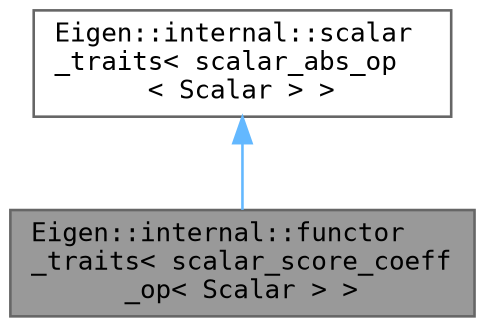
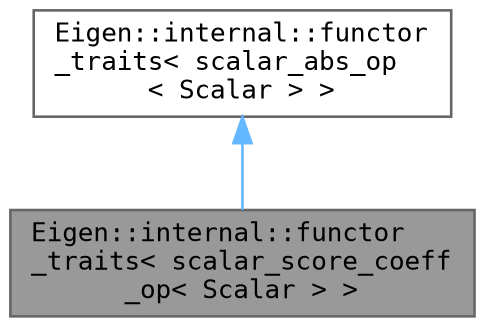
(242, 64) -> (242, 64)
